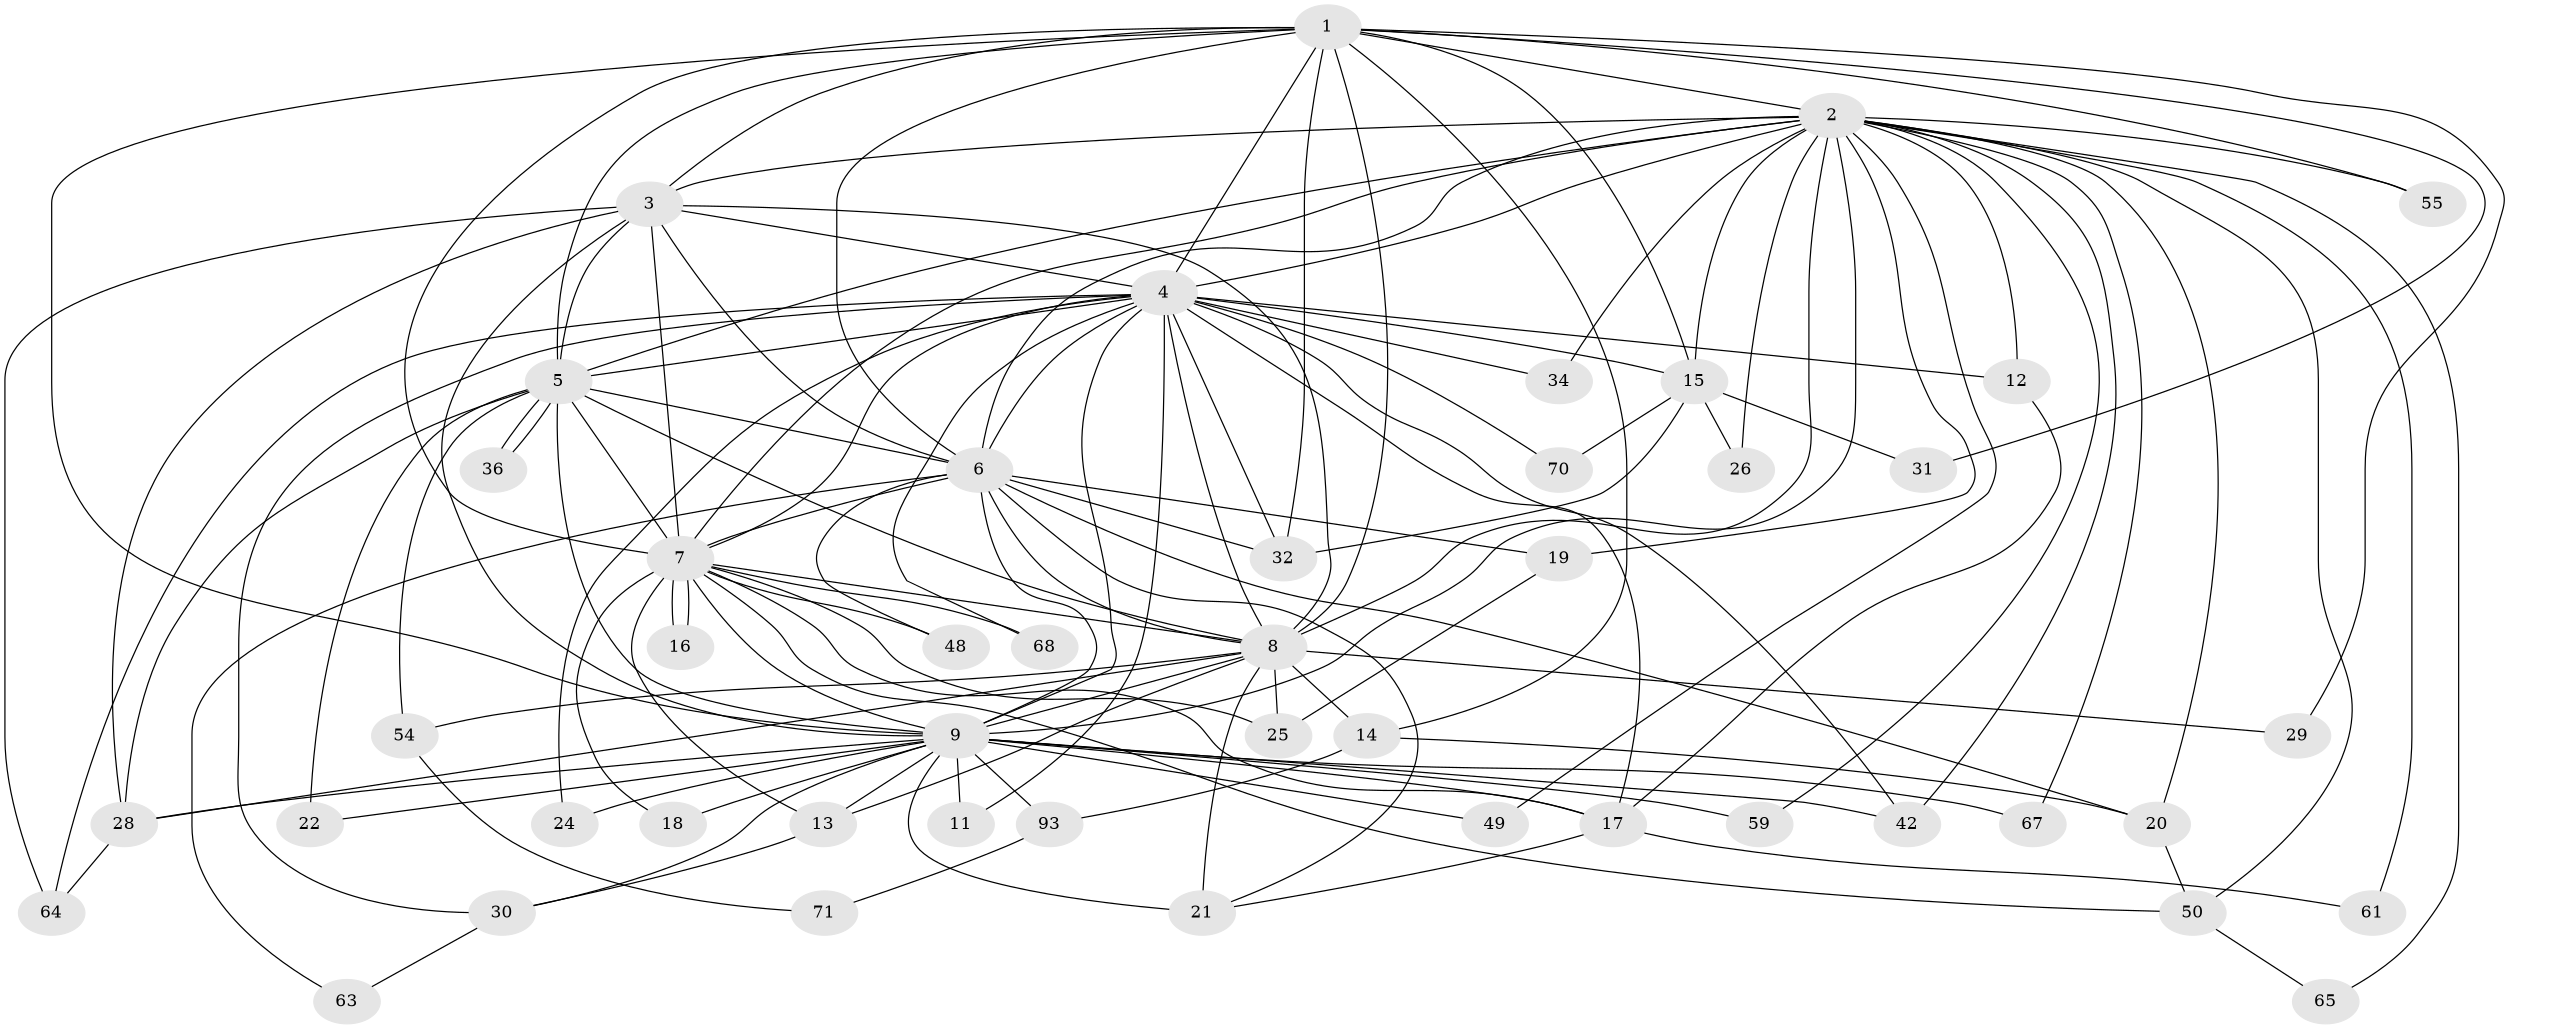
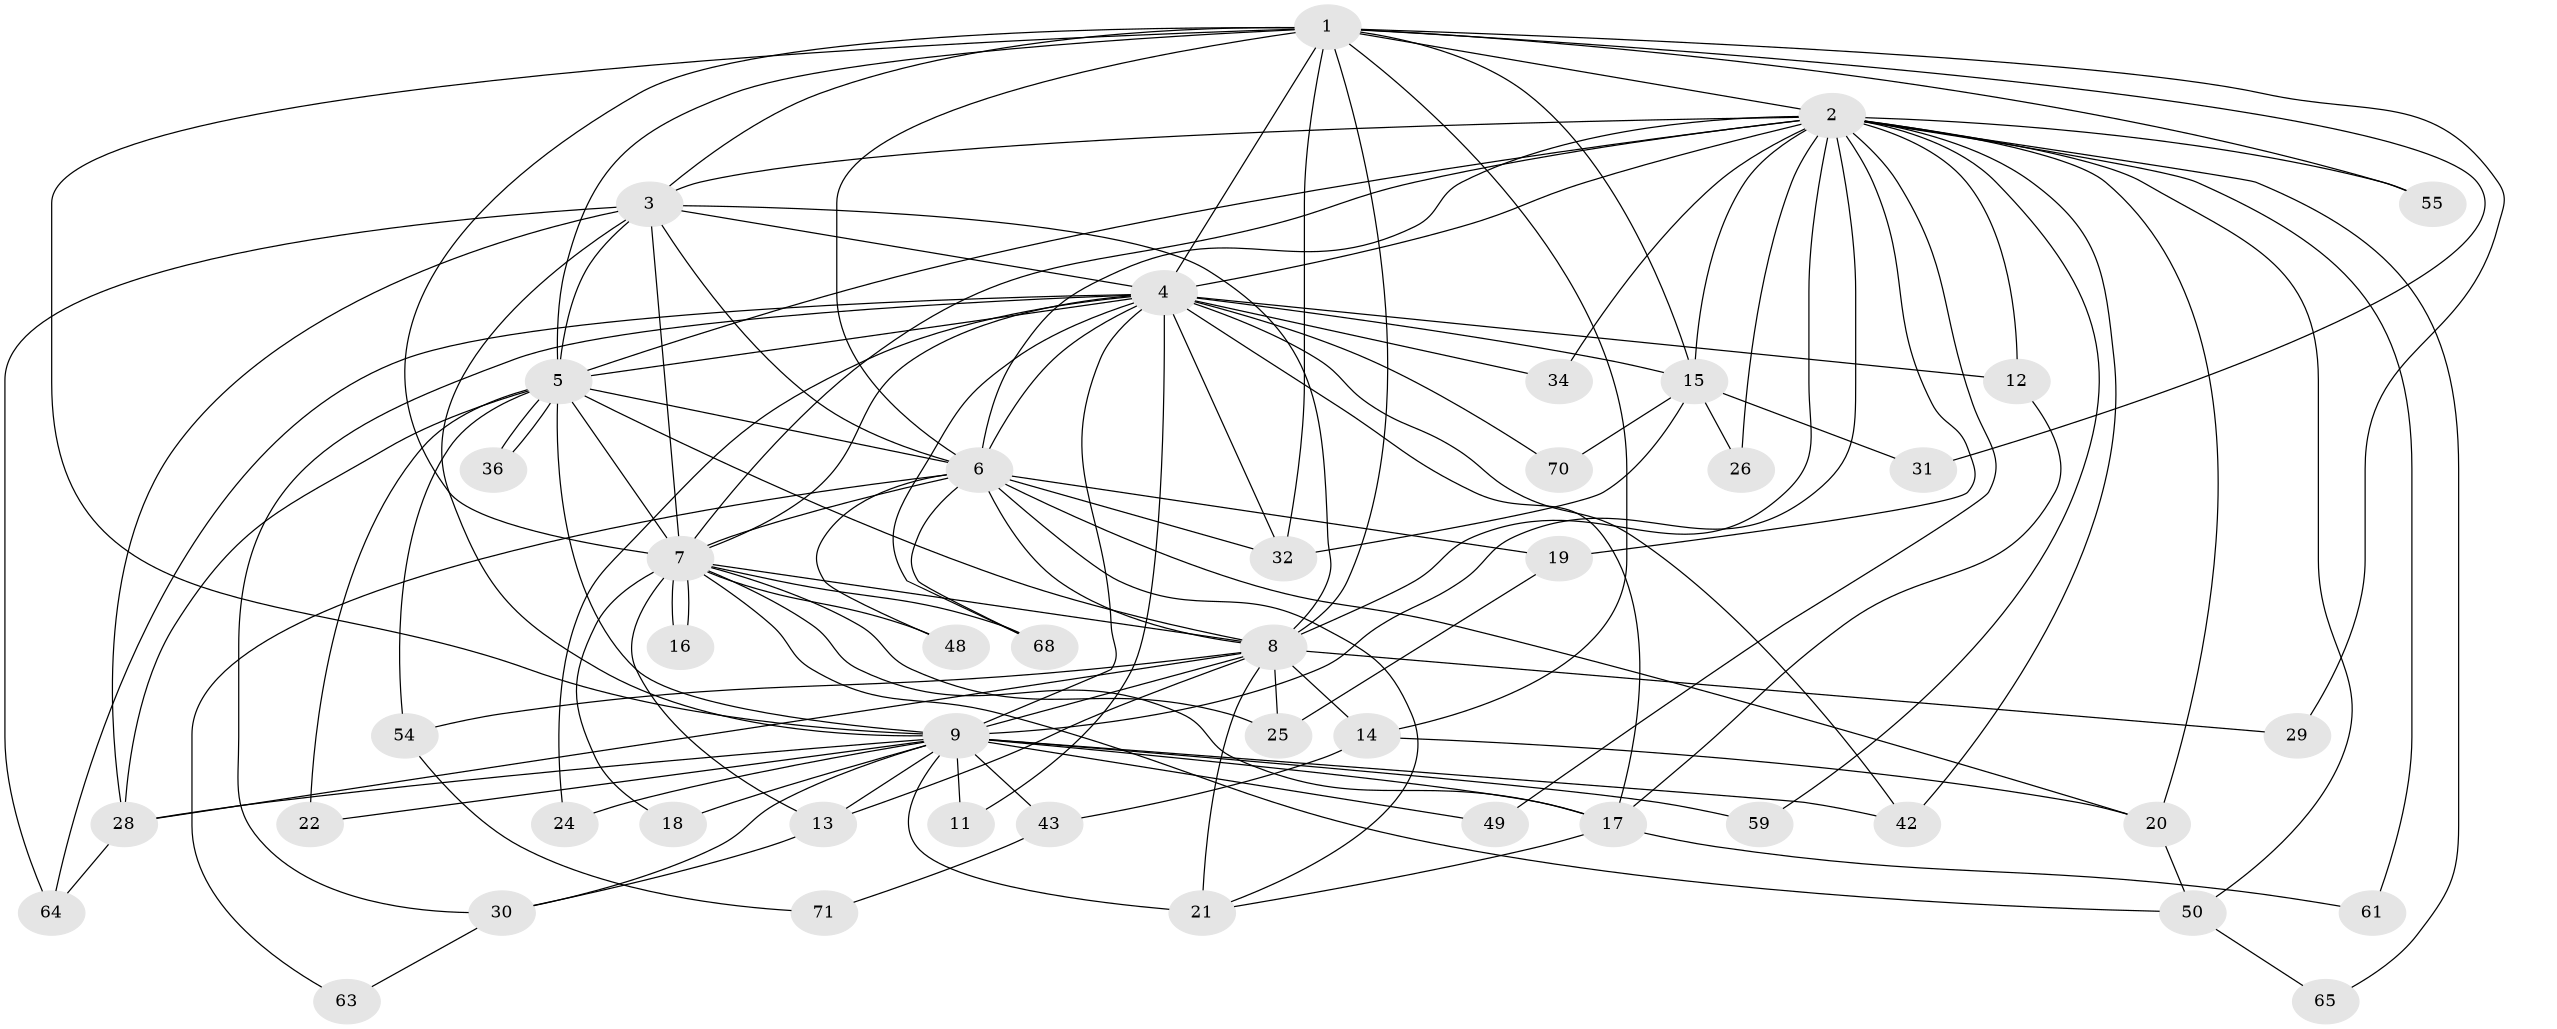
(1204, 474) -> none
(1069, 607) -> (914, 572)
(793, 679) -> none
(1050, 824) -> (1050, 824)
(2033, 824) -> none
